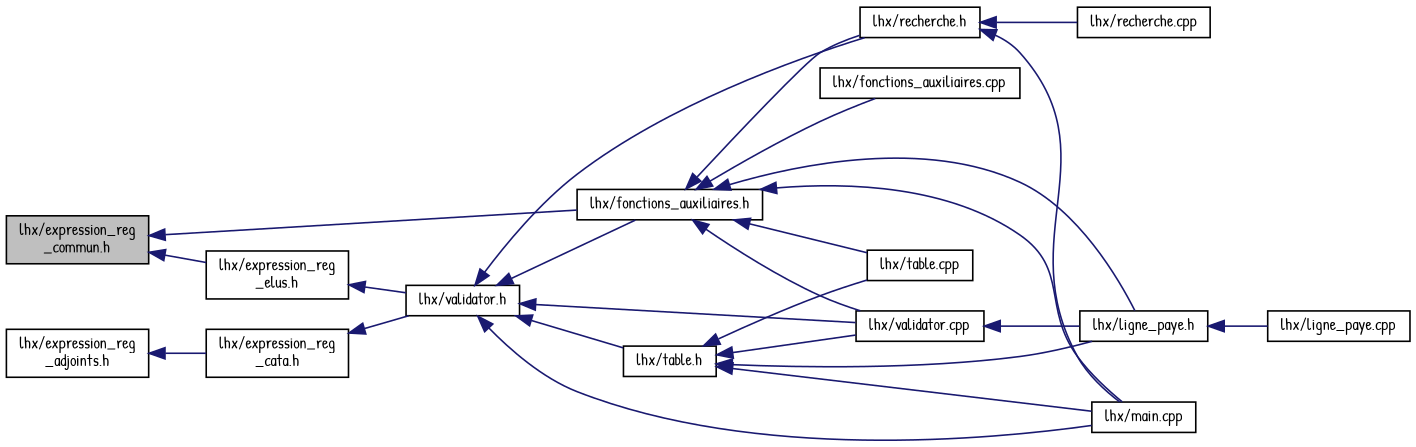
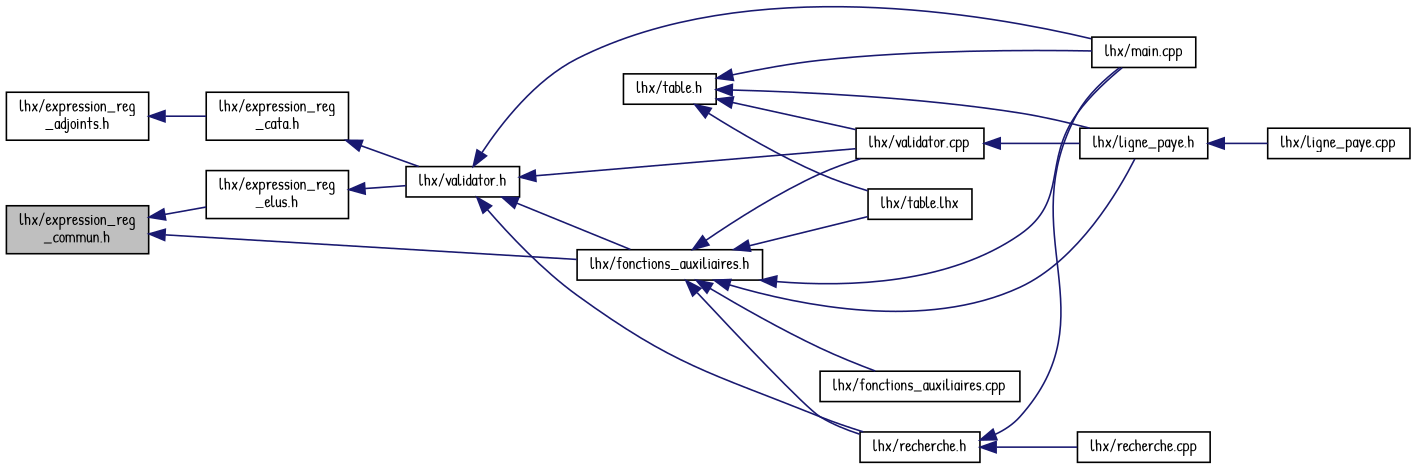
(920, 265) -> (920, 204)
(577, 334) -> none
